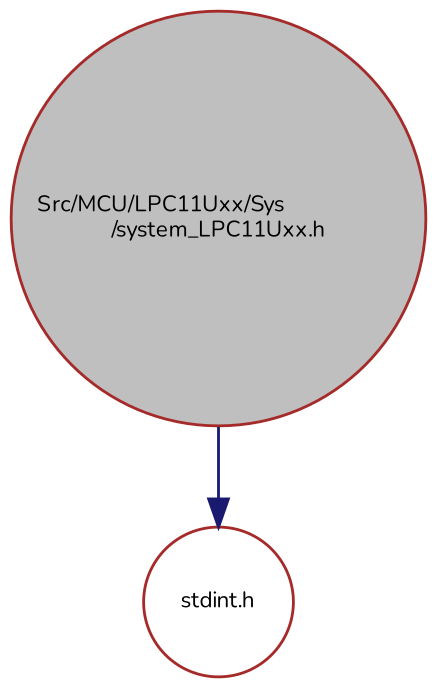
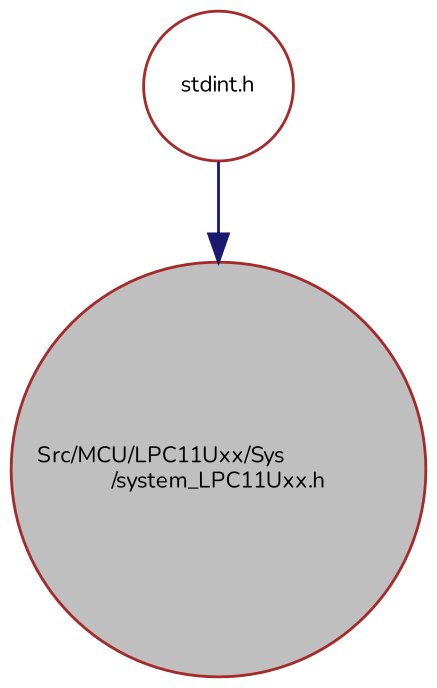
(219, 463) -> (219, 198)
